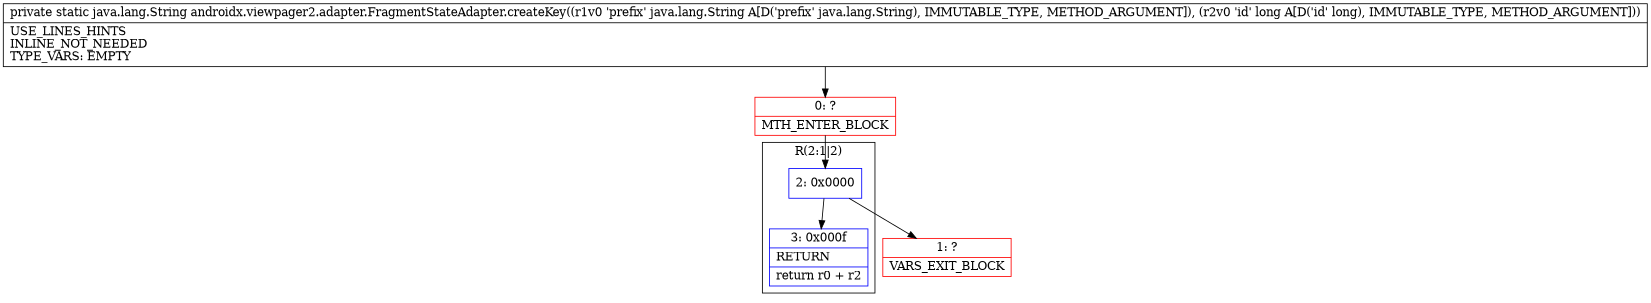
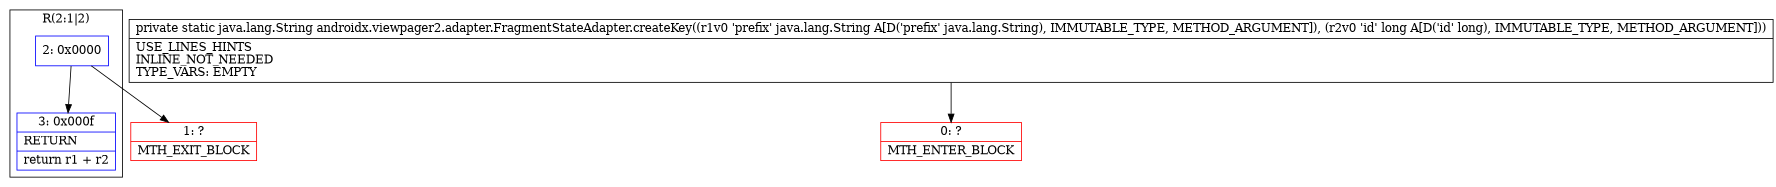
(825, 148) -> none
(947, 267) -> (194, 151)
(819, 276) -> (66, 160)
